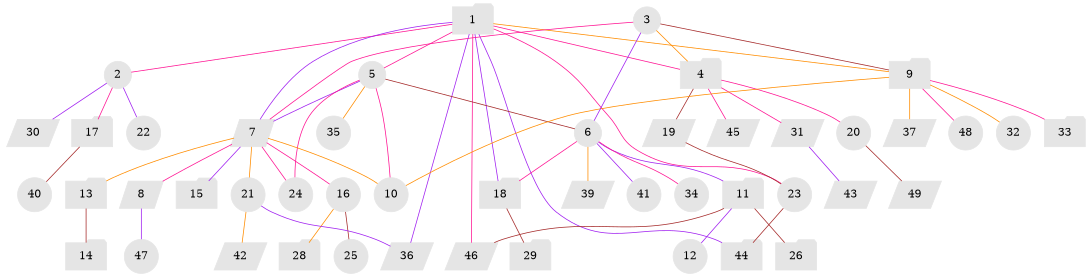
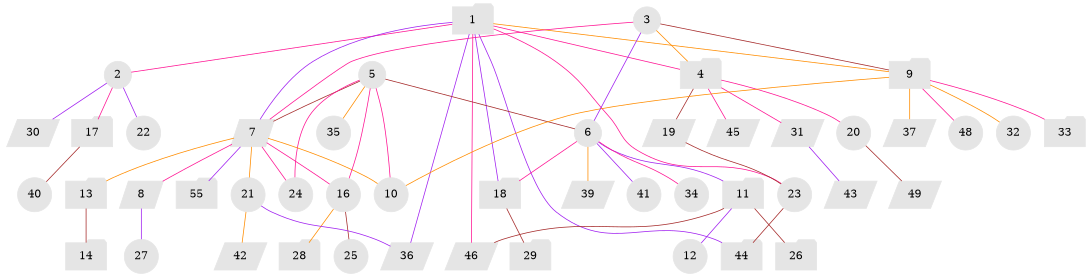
(416, 51) -> (362, 134)
(316, 101) -> (316, 101)
(197, 195) -> (197, 195)
(141, 256) -> (141, 256)
